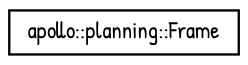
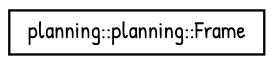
(124, 32) -> (137, 32)
